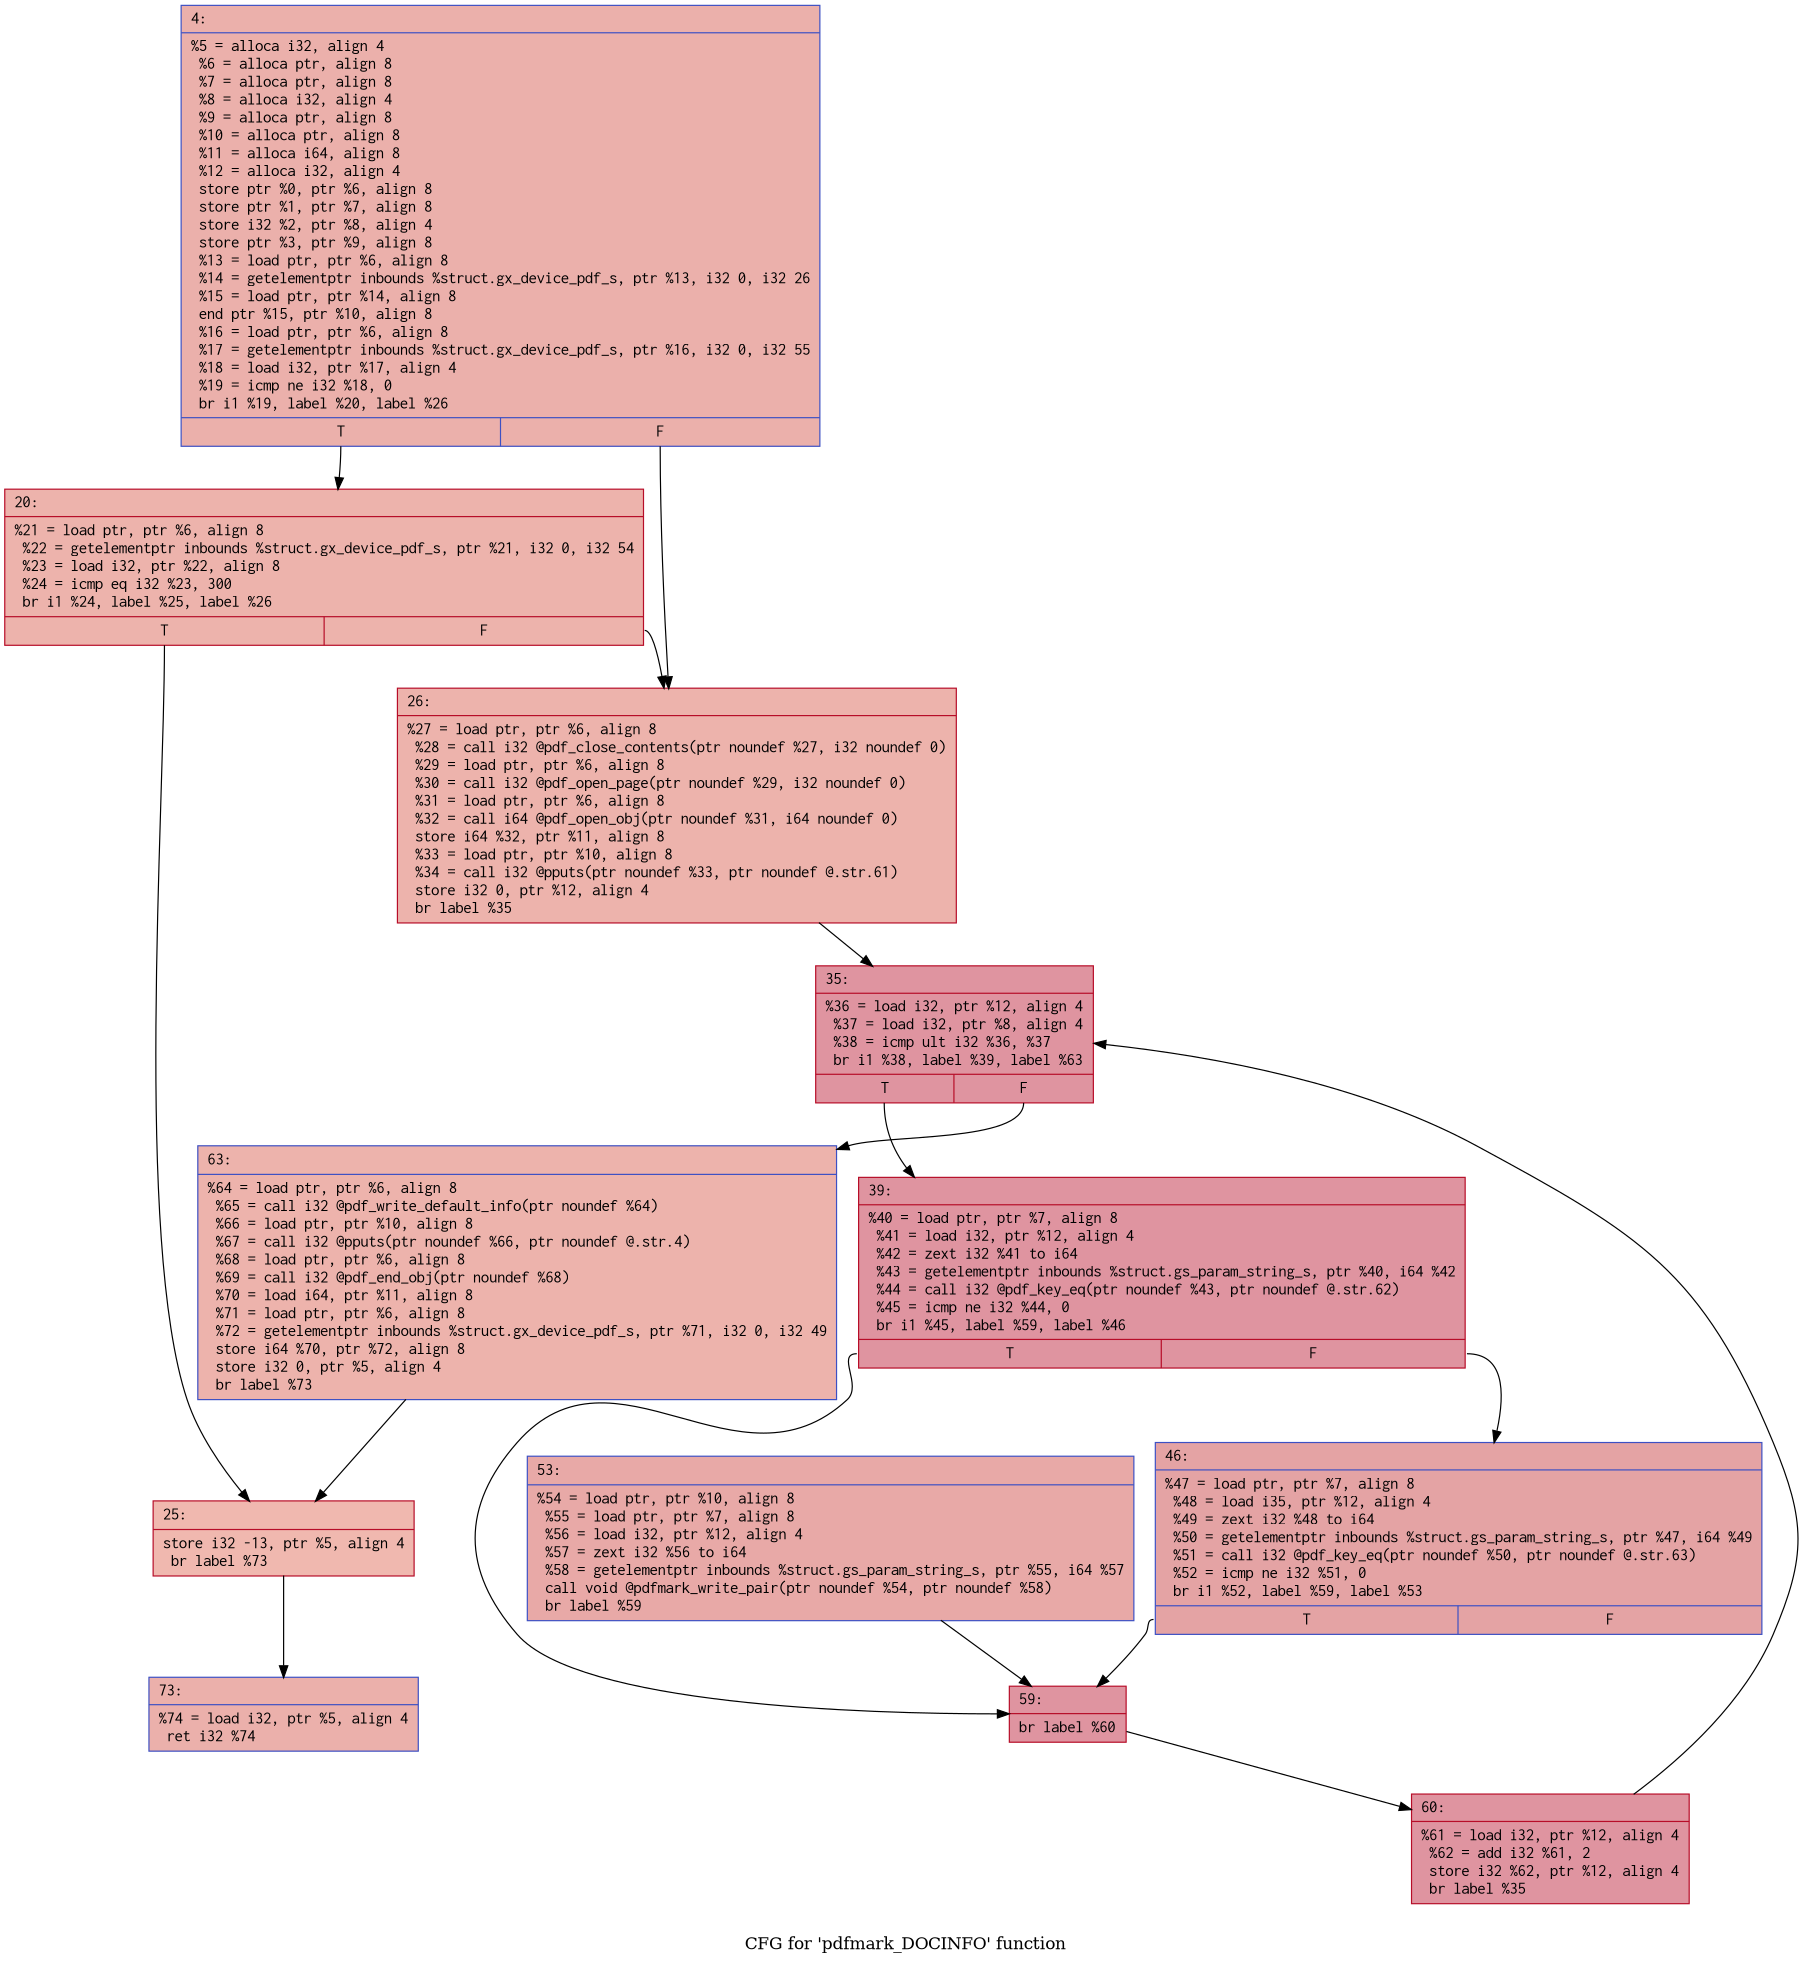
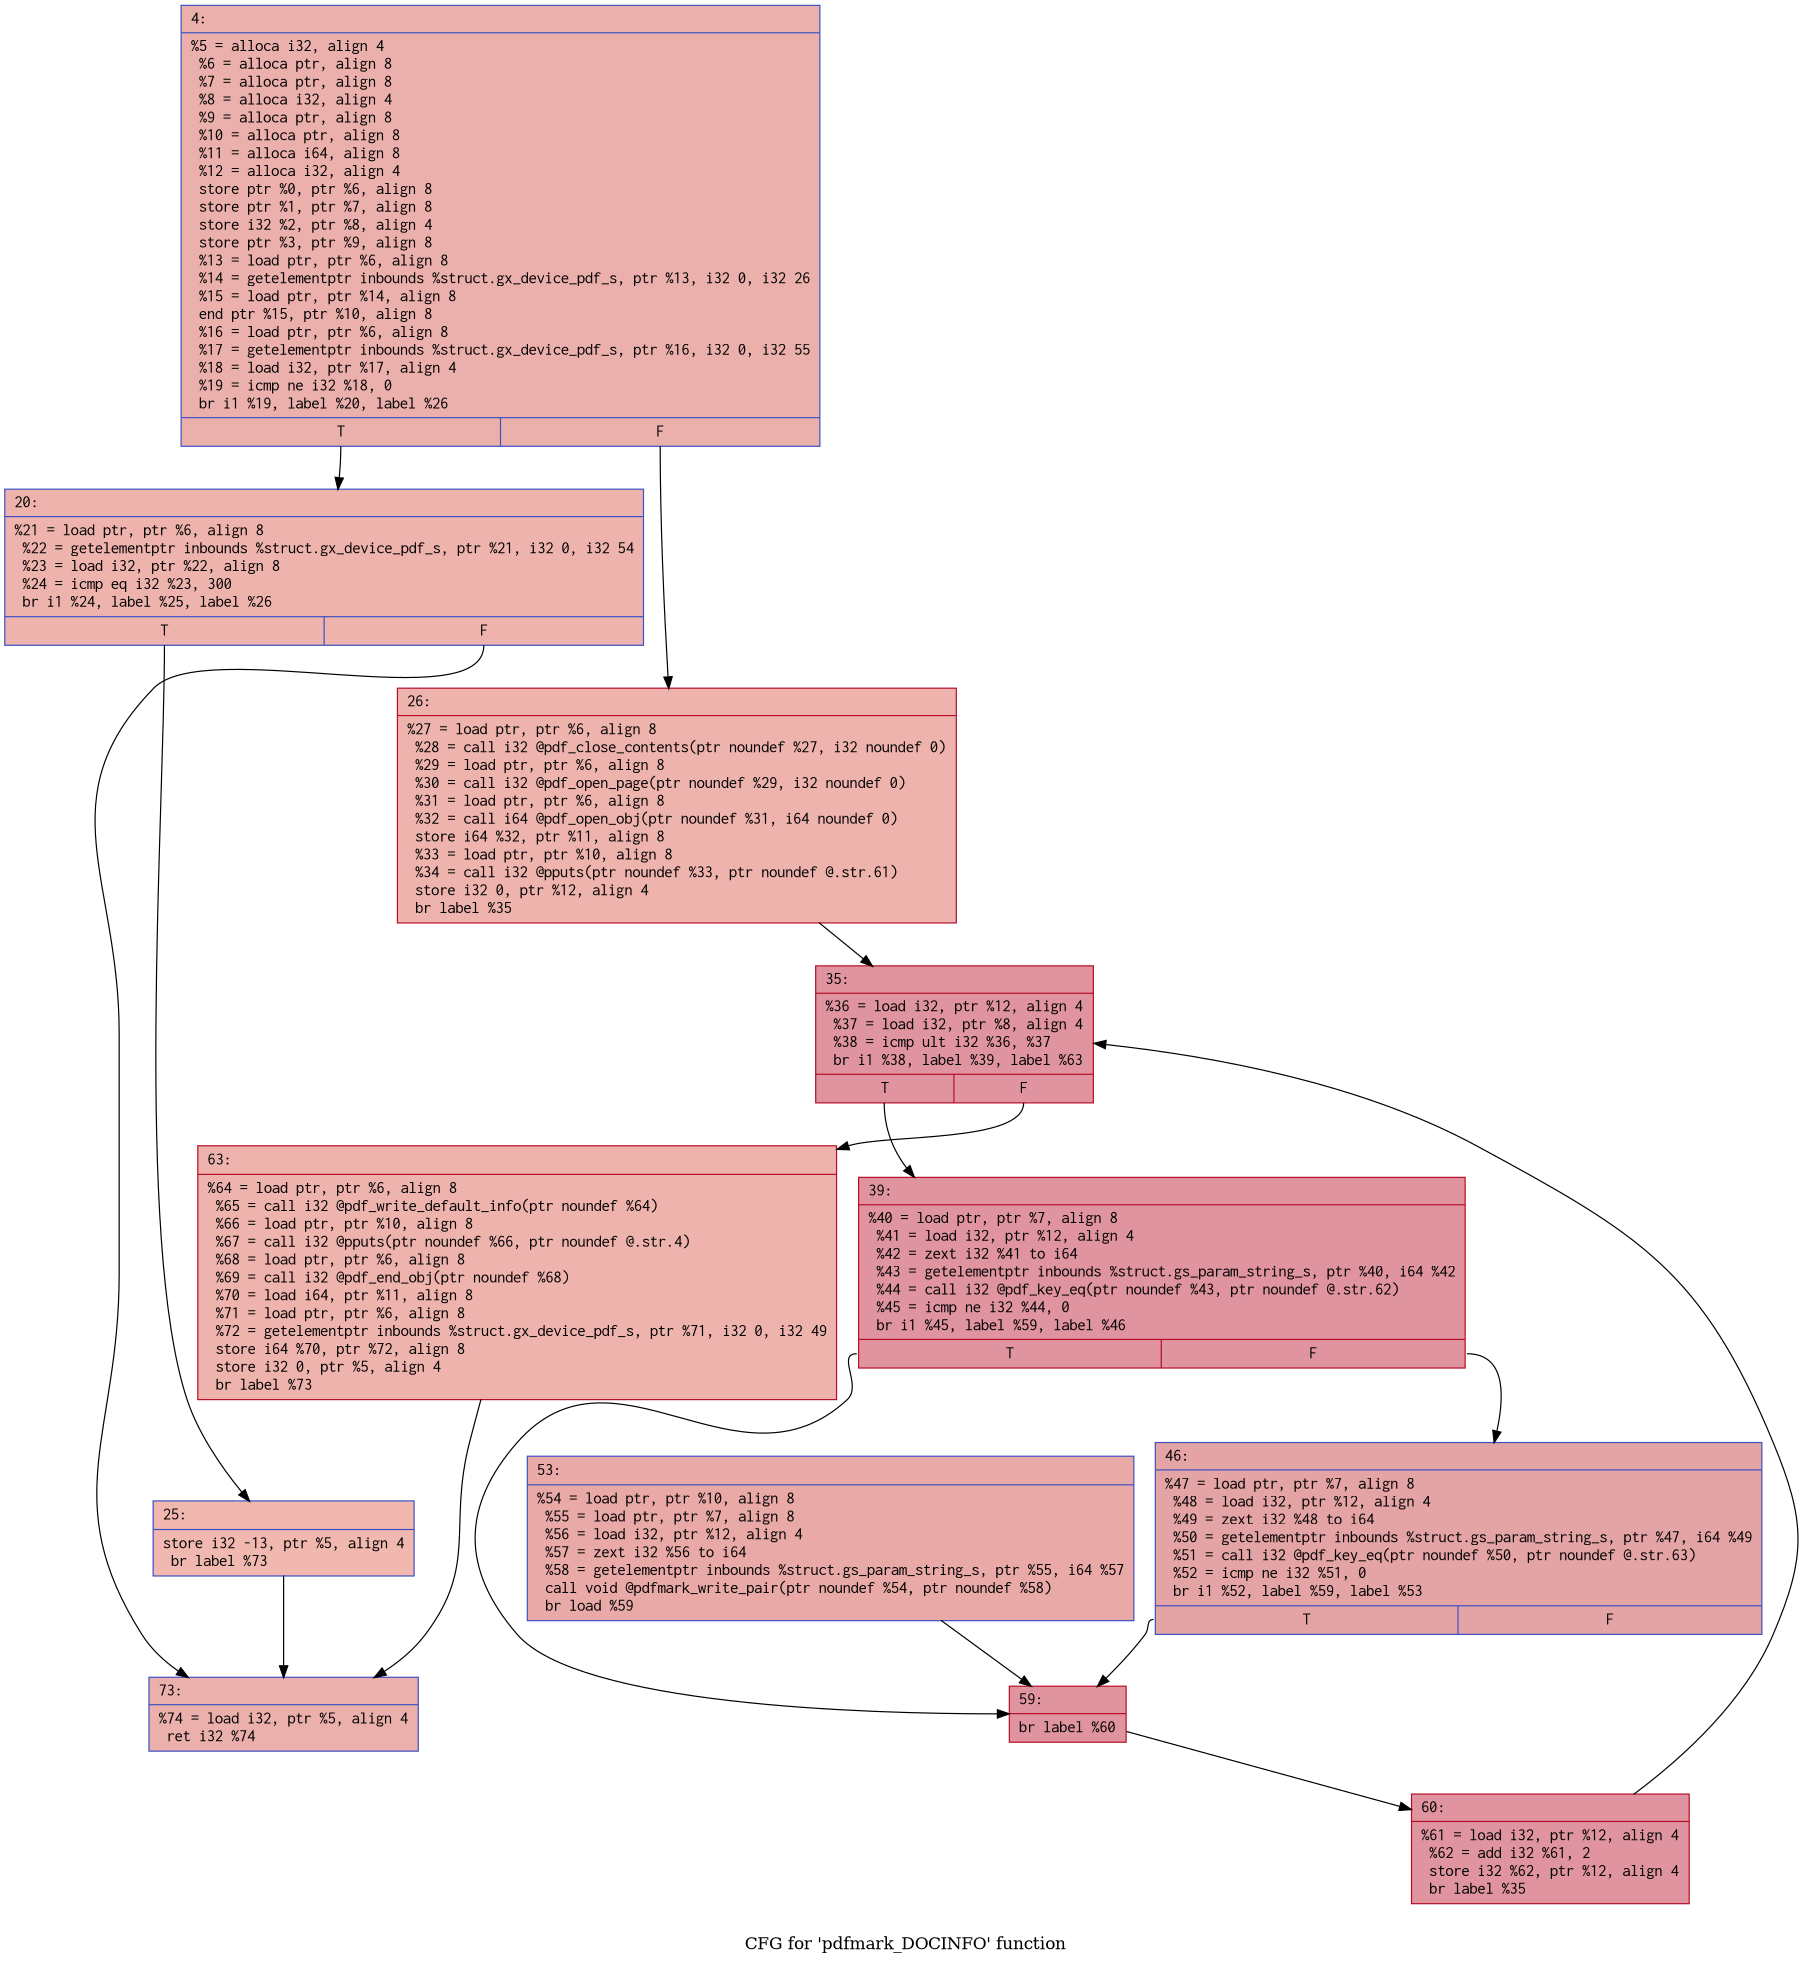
(324, 567) -> (324, 567)
(656, 652) -> (118, 1010)
(517, 1273) -> (517, 1273)
(365, 1446) -> (459, 1547)
(1298, 1502) -> (1298, 1502)
(284, 1538) -> (284, 1538)
(589, 1606) -> (586, 1606)
